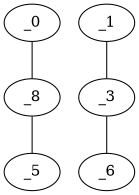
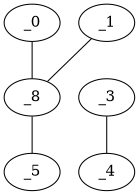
(107, 60) -> (70, 60)
(107, 172) -> (107, 172)
